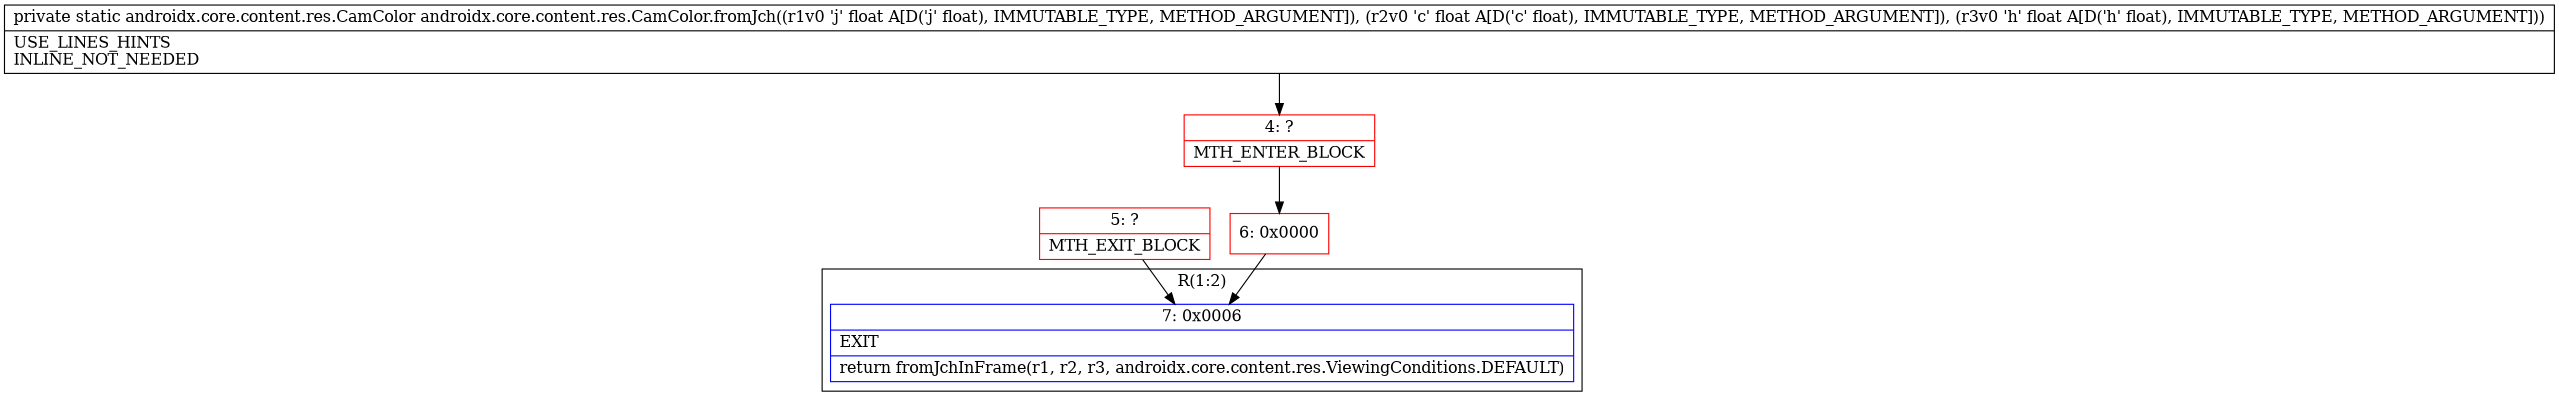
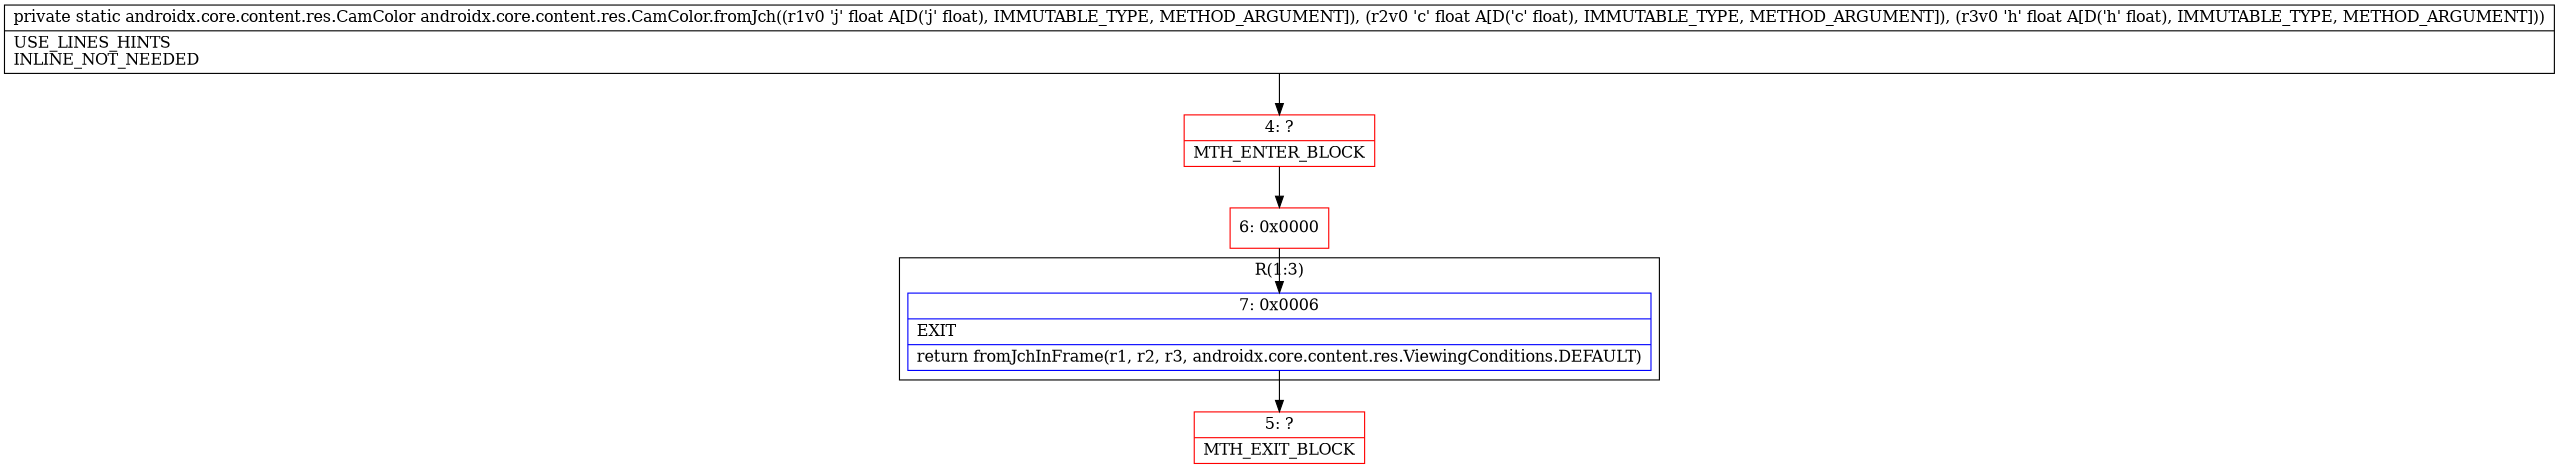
(1155, 277) -> (1279, 387)
(1202, 282) -> (1279, 271)
